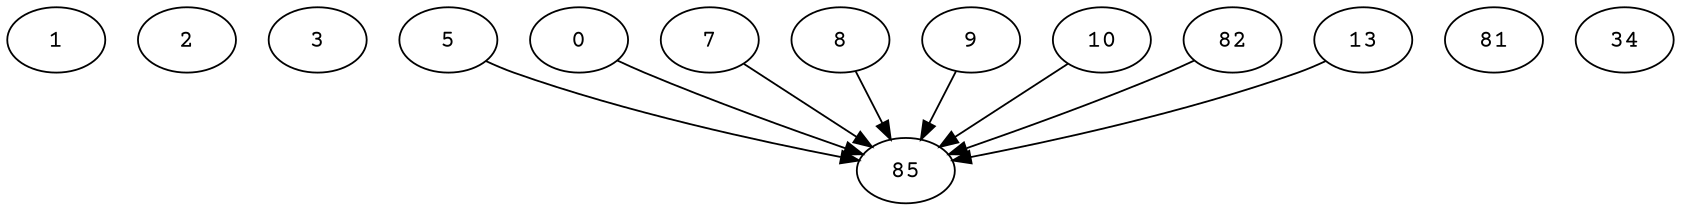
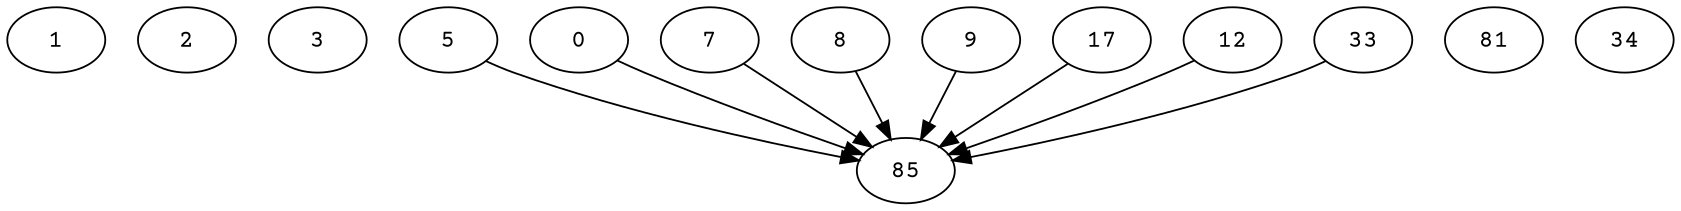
(1102, 40) -> (1102, 40)
(1233, 40) -> (1233, 40)
(1363, 40) -> (1363, 40)
